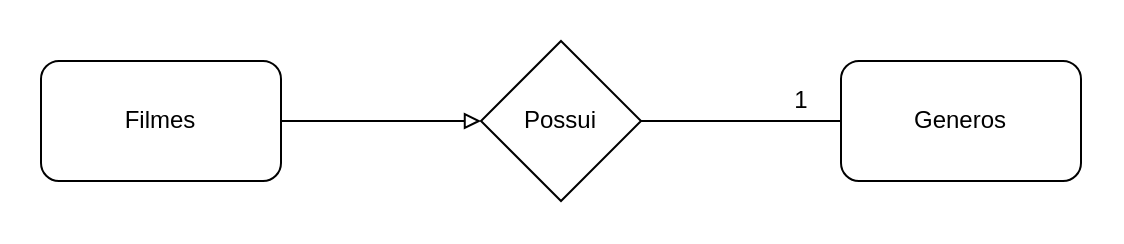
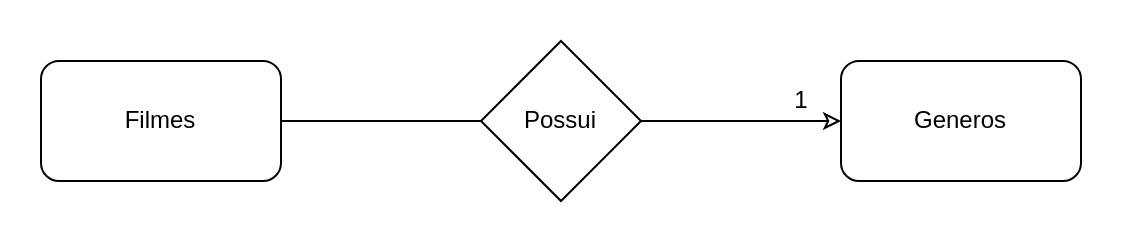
(463, 121) -> (470, 121)
(831, 121) -> (826, 121)
